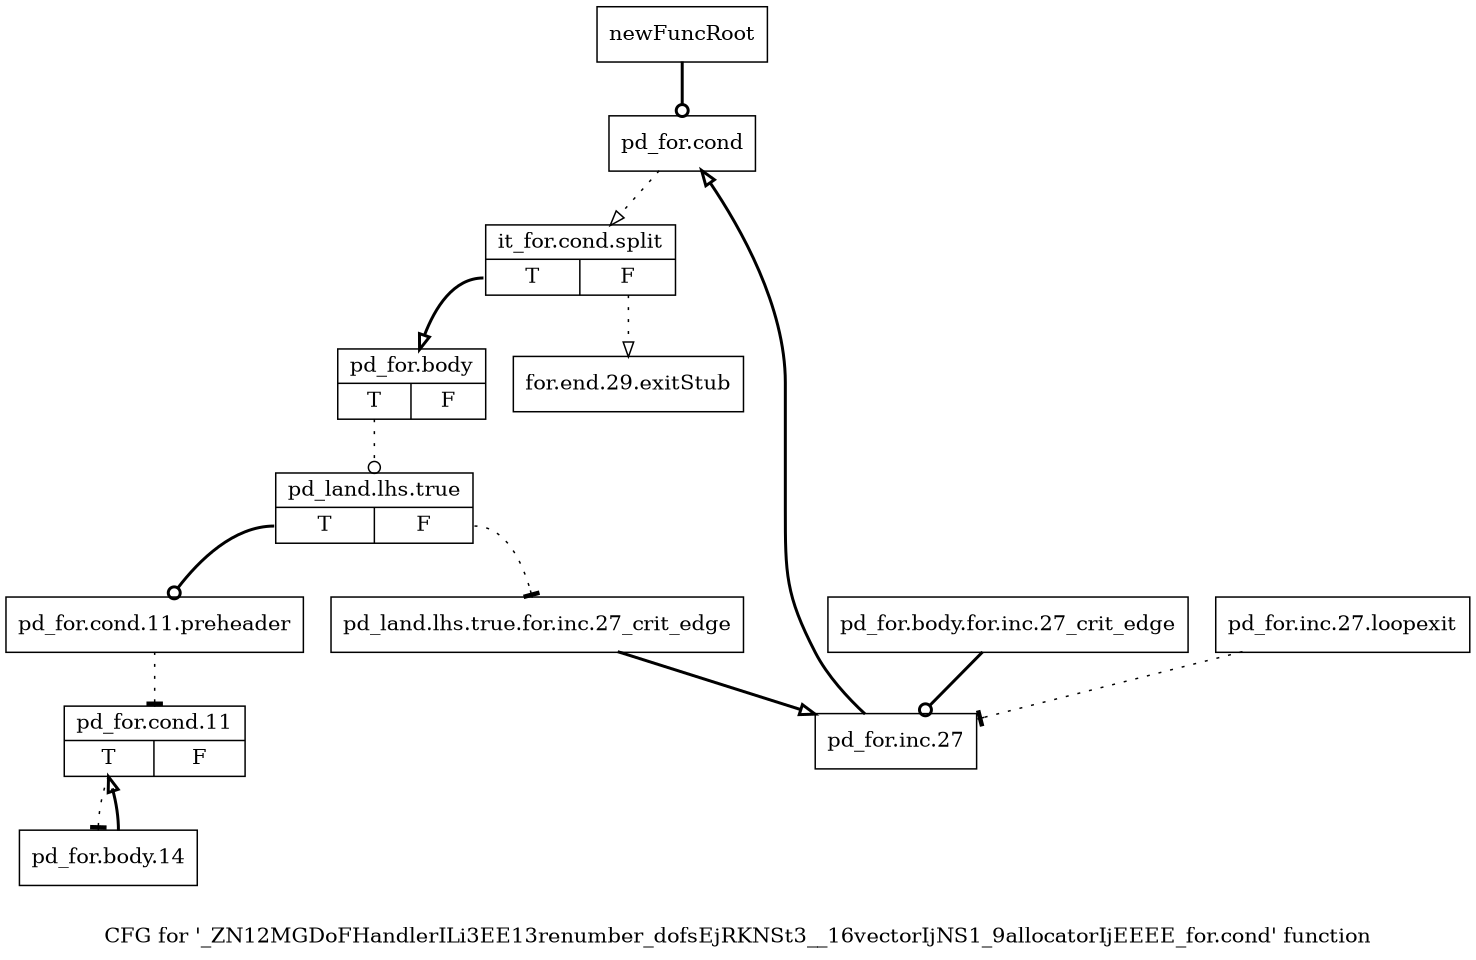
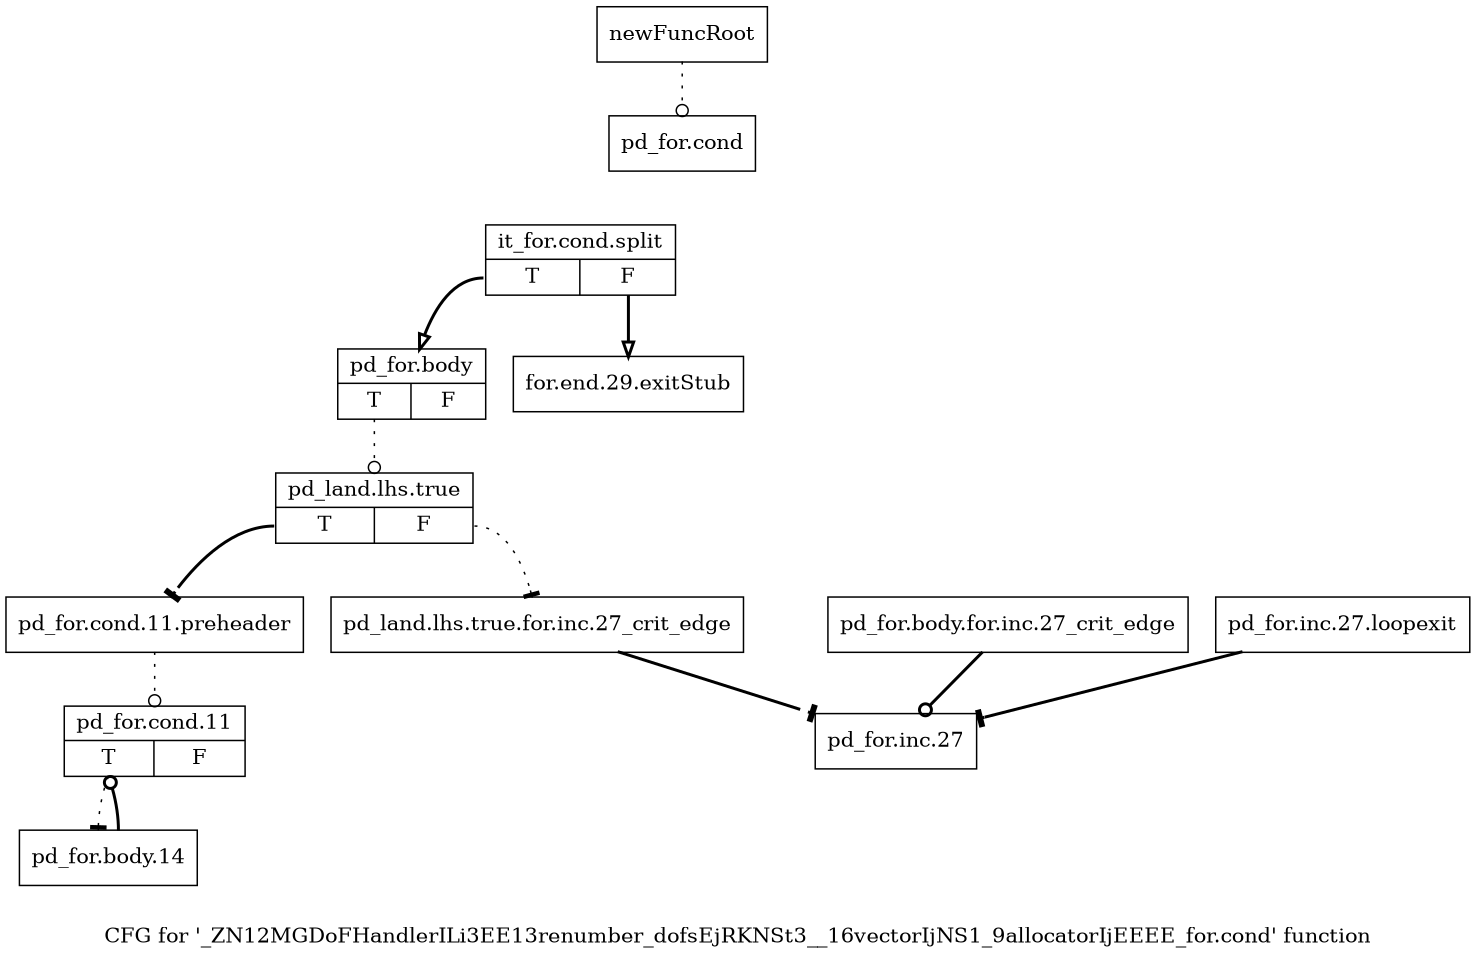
(682, 83) -> (682, 83)
(640, 192) -> none
(628, 319) -> (628, 319)
(785, 452) -> none
(220, 546) -> (220, 546)
(155, 673) -> (155, 673)
(709, 681) -> (709, 681)
(1114, 684) -> (1114, 684)
(117, 809) -> (117, 809)
